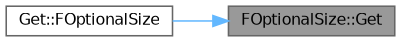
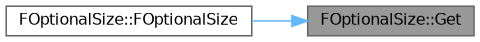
(89, 21) -> (129, 21)
